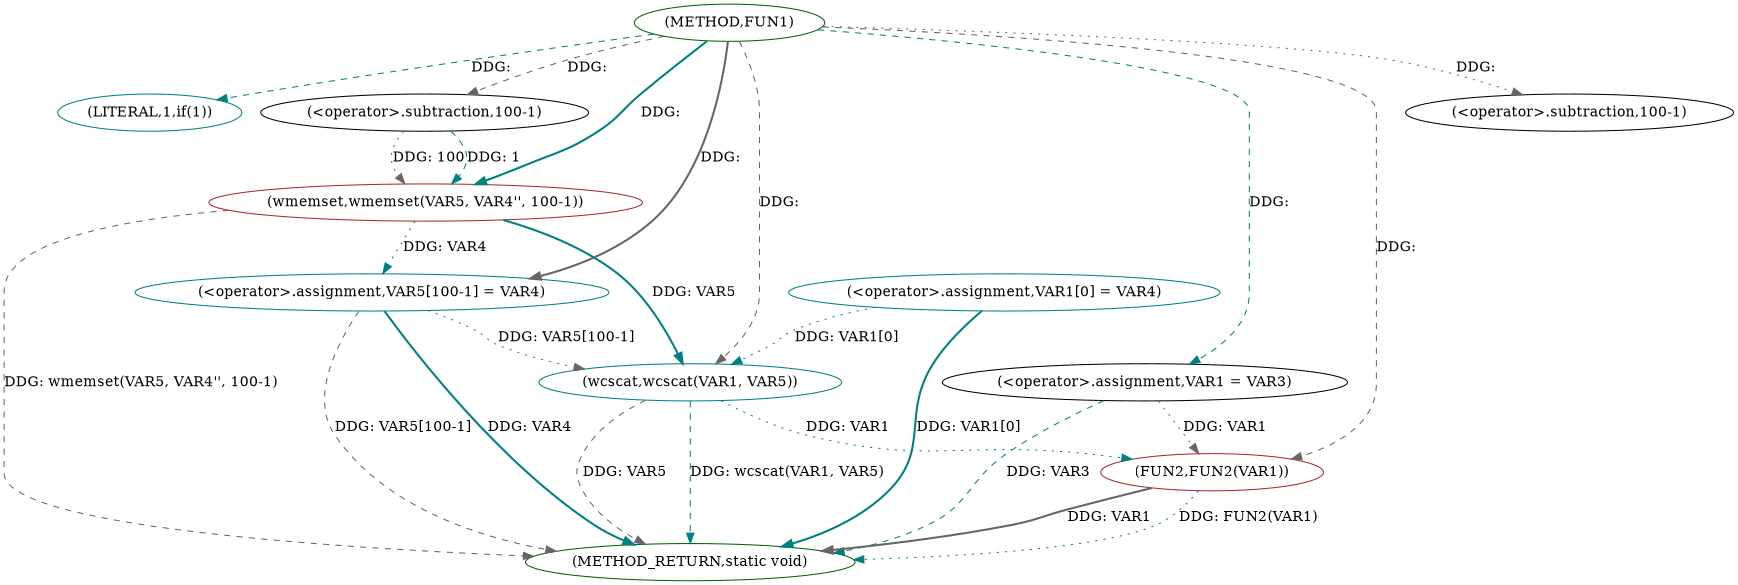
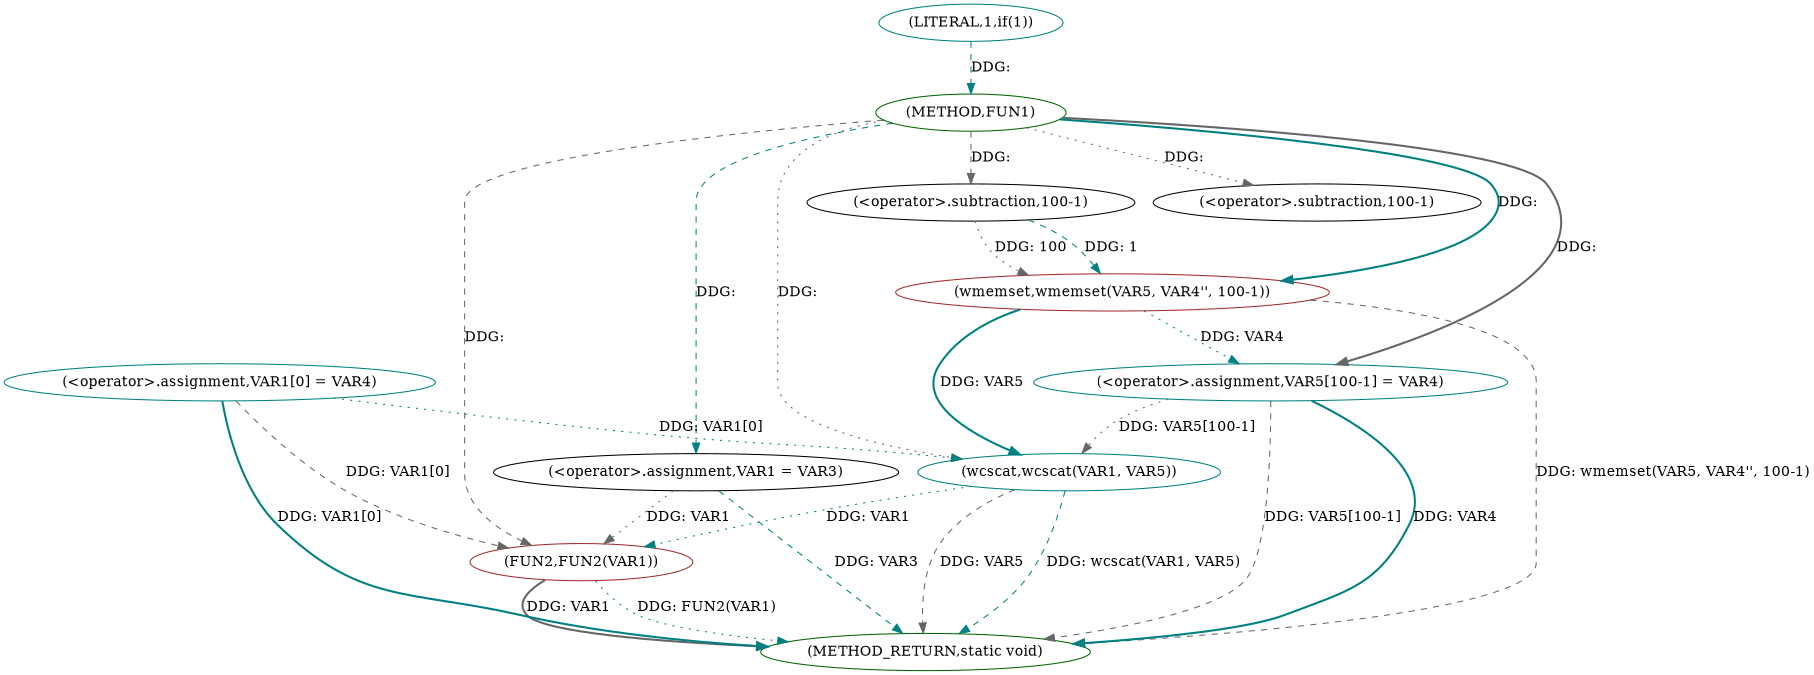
(440, 65) -> (971, 62)
(760, 203) -> (778, 319)
none -> (355, 496)
